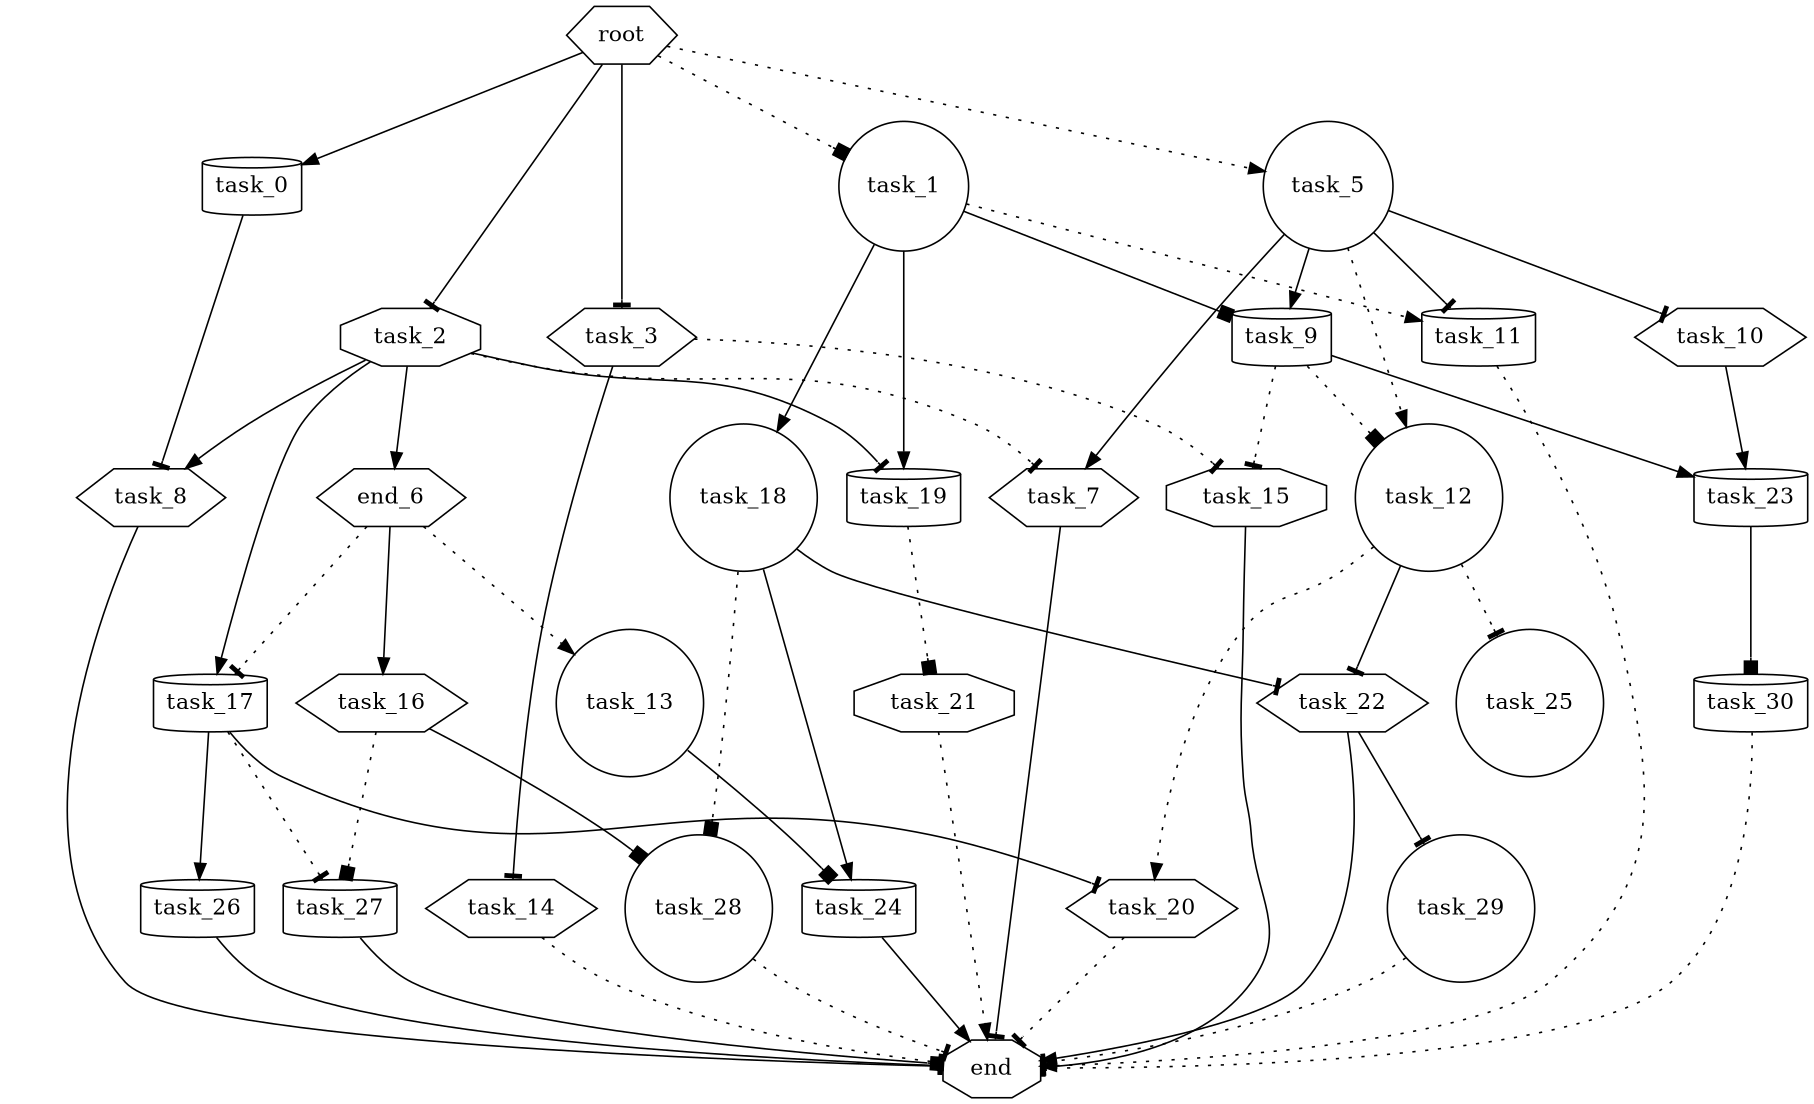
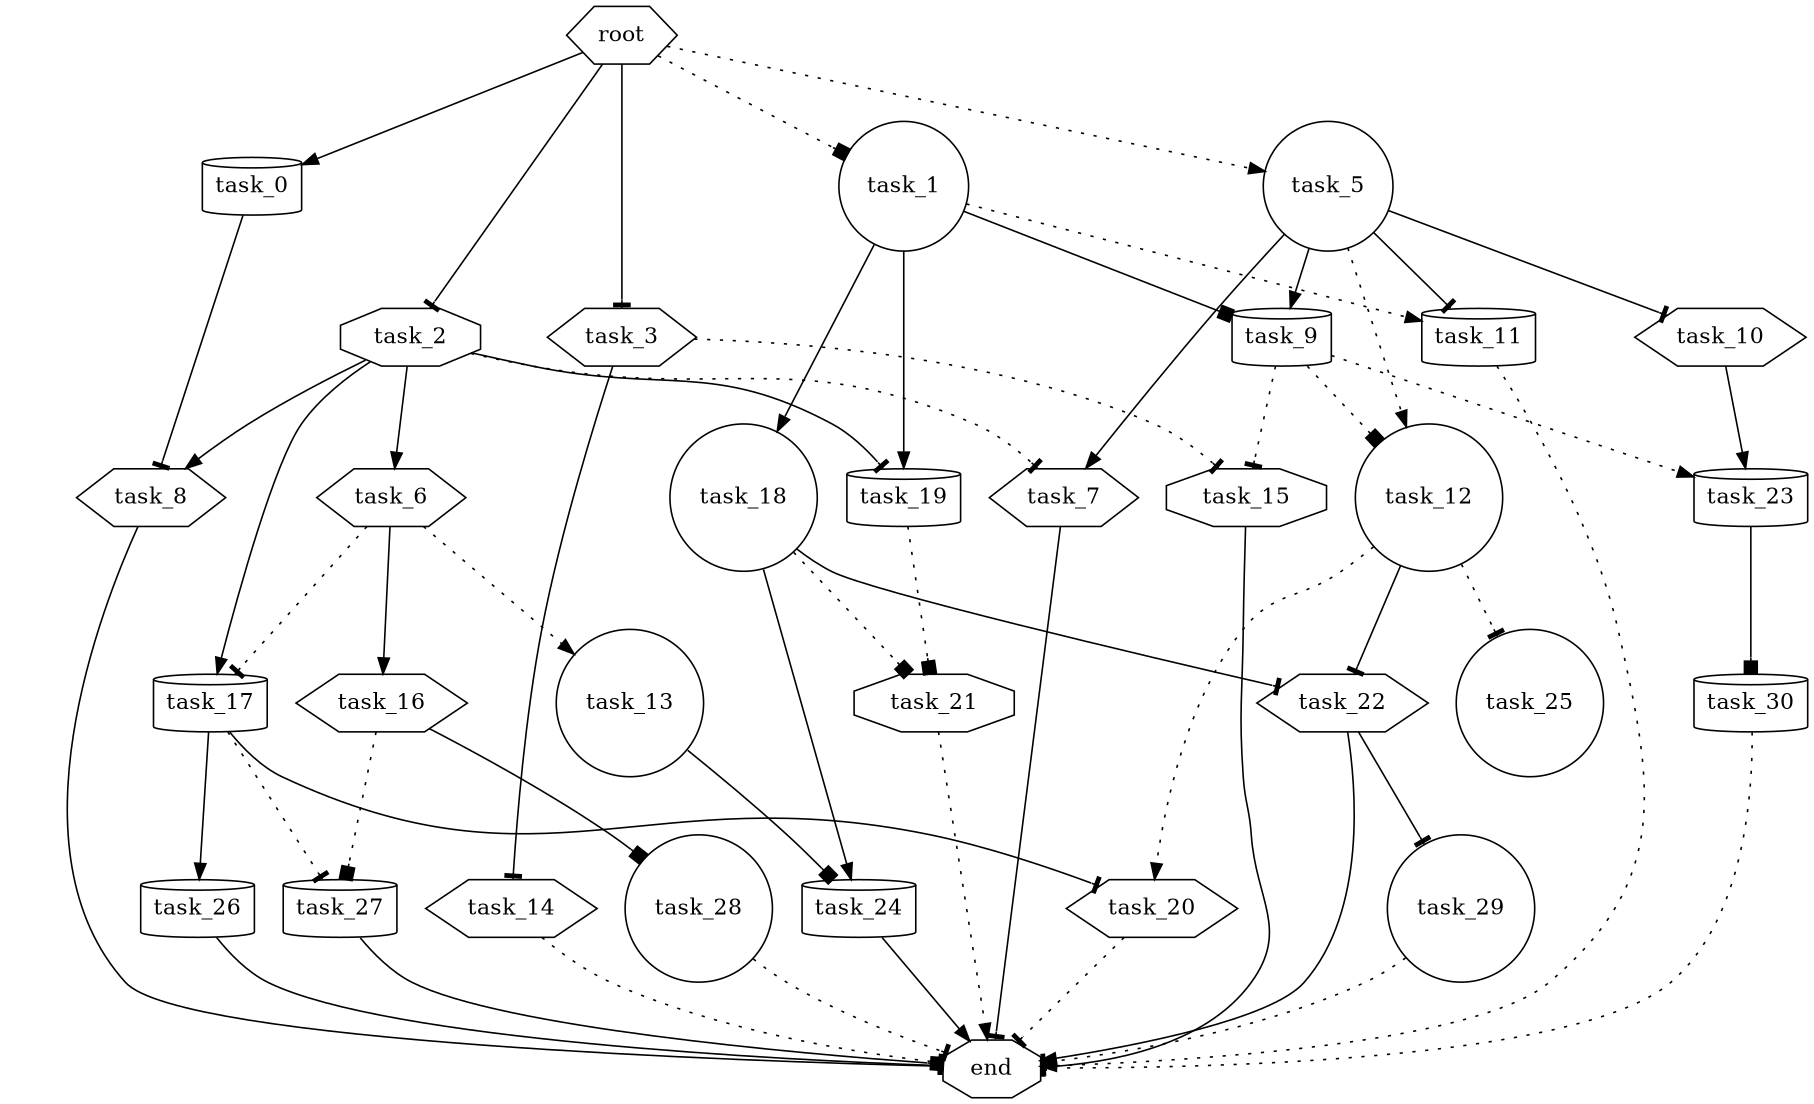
(1505, 414) -> (1505, 414)
(391, 498) -> (391, 498)
(727, 695) -> (846, 607)
